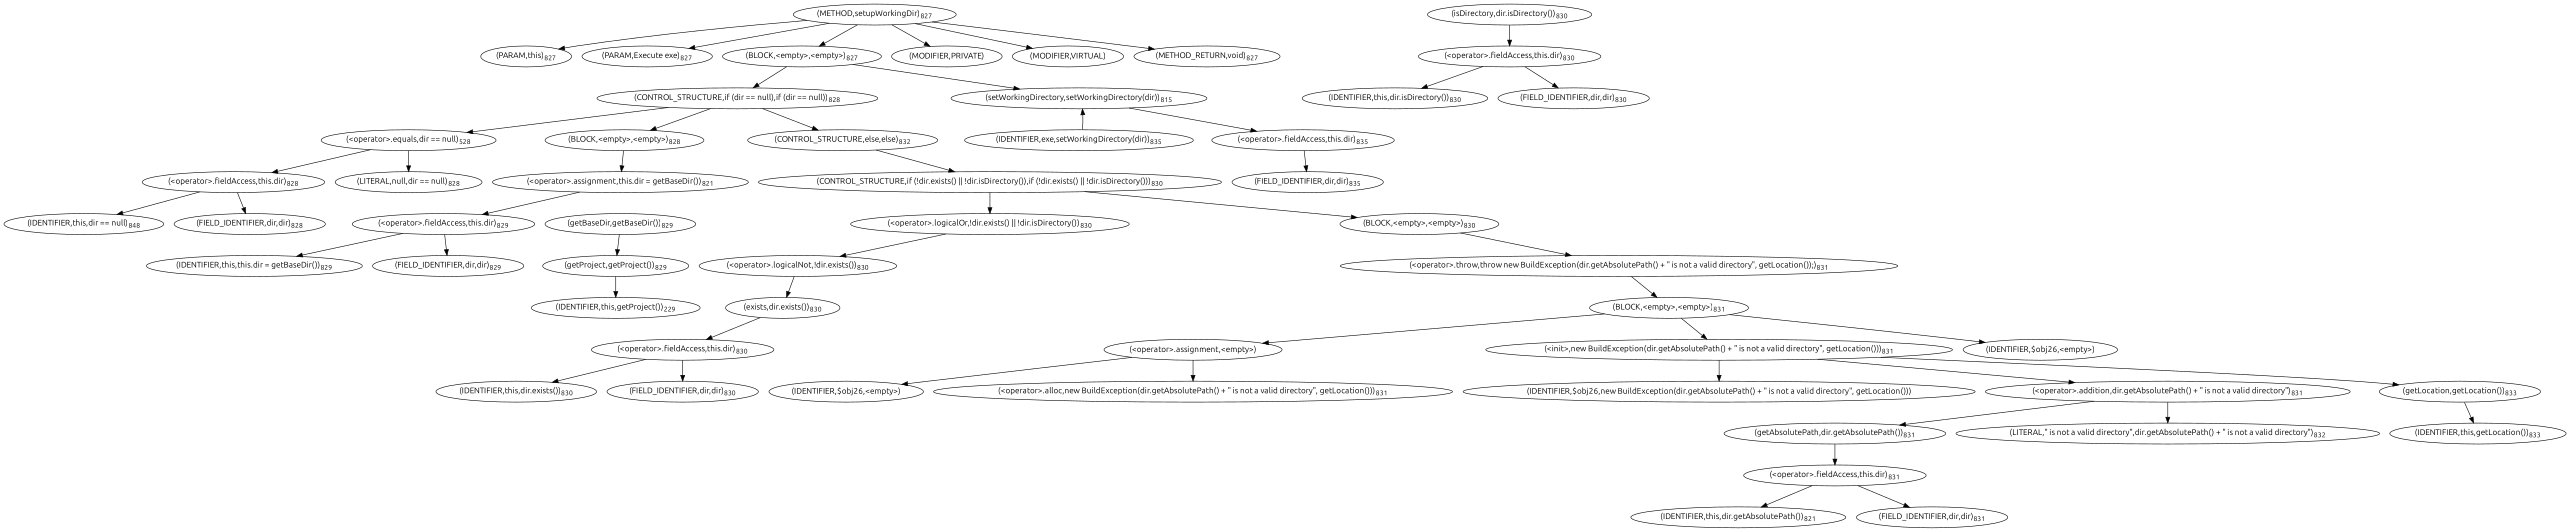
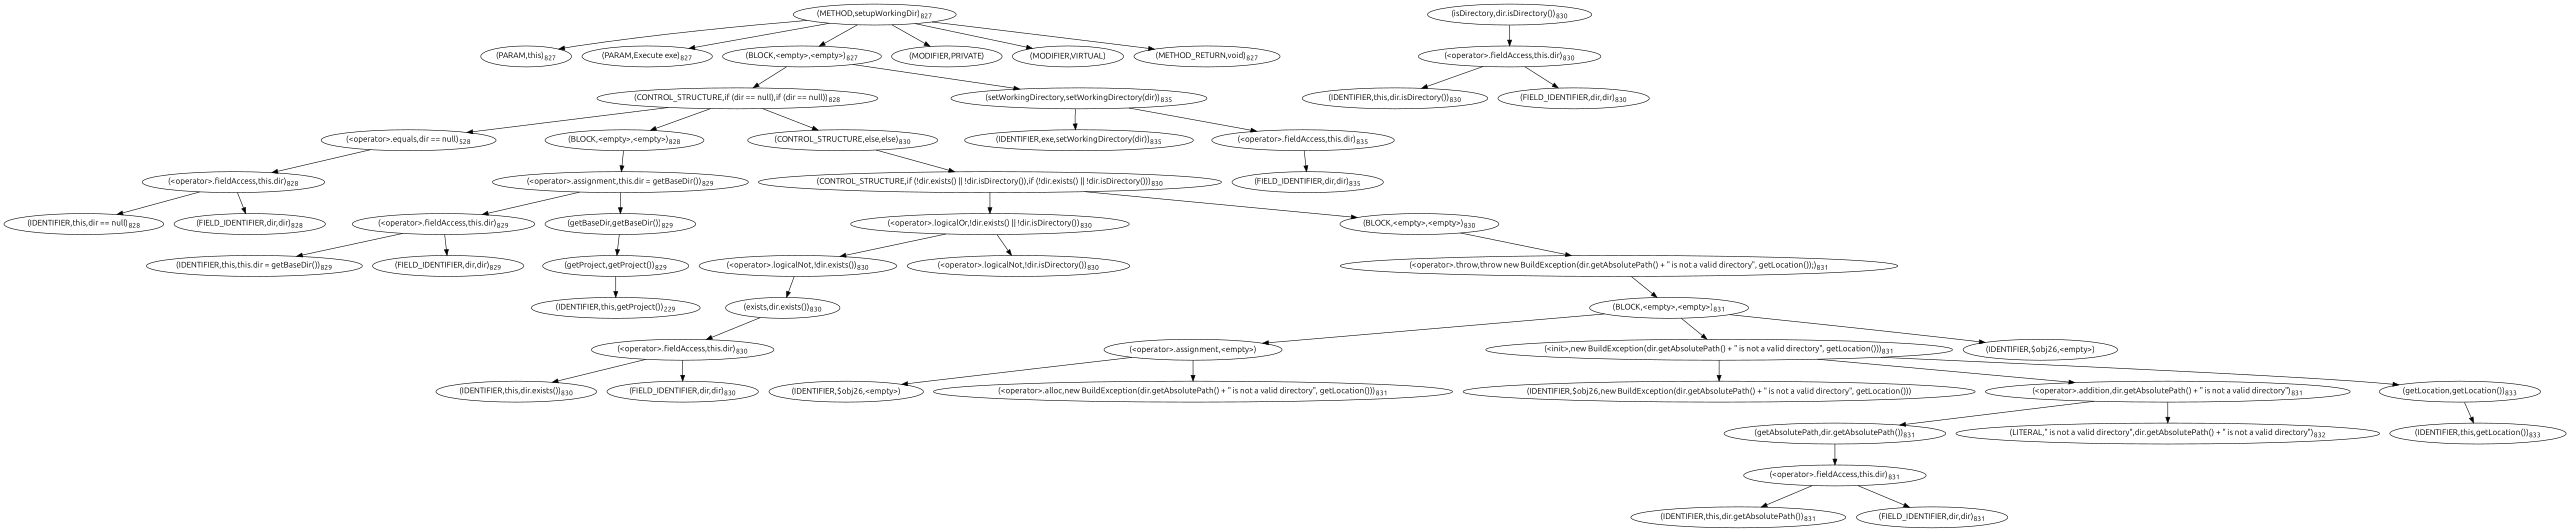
(1167, 97) -> (1167, 97)
(1083, 122) -> (1075, 116)
(905, 139) -> (905, 139)
(708, 181) -> (708, 181)
(409, 182) -> none
none -> (620, 200)
(135, 223) -> (135, 223)
none -> (1018, 266)
(1810, 516) -> (1810, 516)
